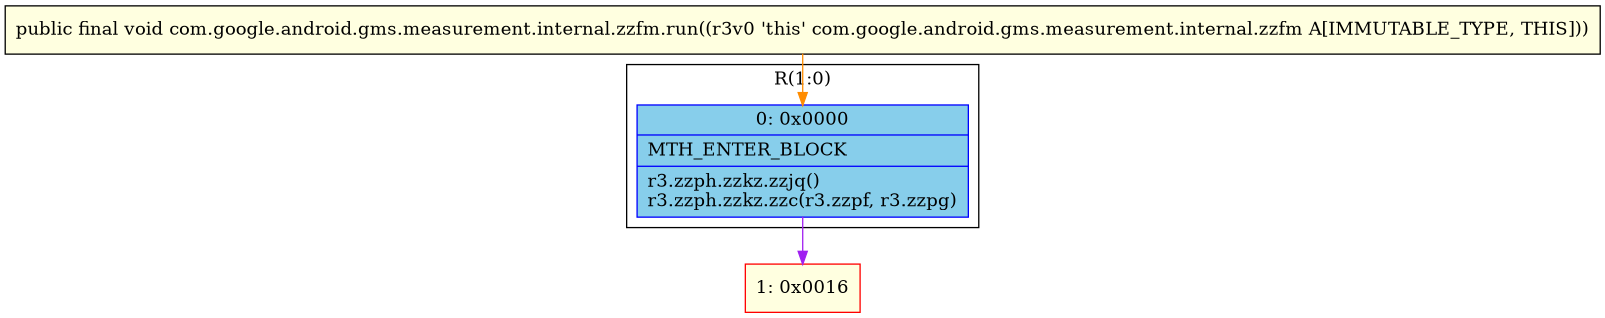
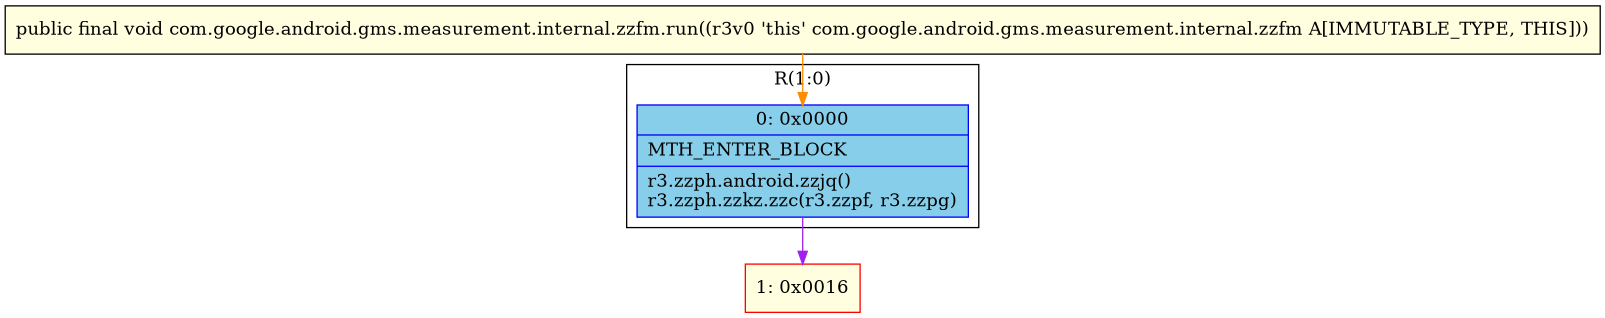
(734, 181) -> (750, 181)
